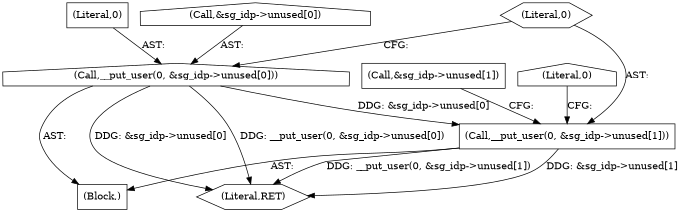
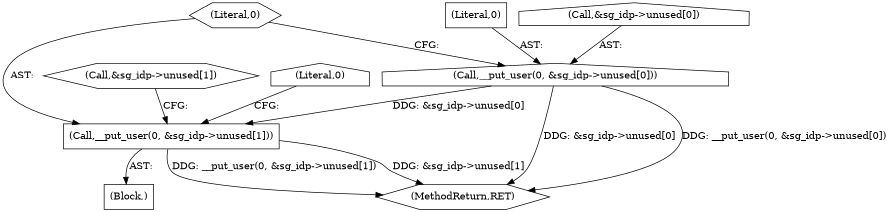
(434, 76) -> (151, 76)
(42, 127) -> none
(253, 197) -> (463, 197)
